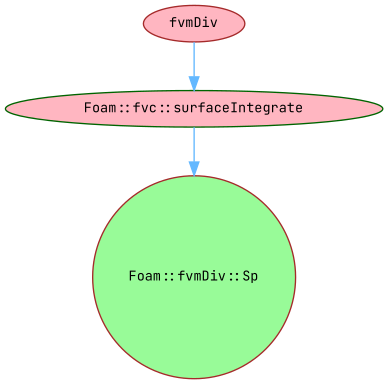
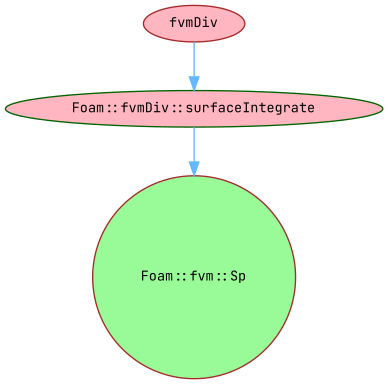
(194, 109) -> (194, 109)
(194, 277) -> (194, 277)
